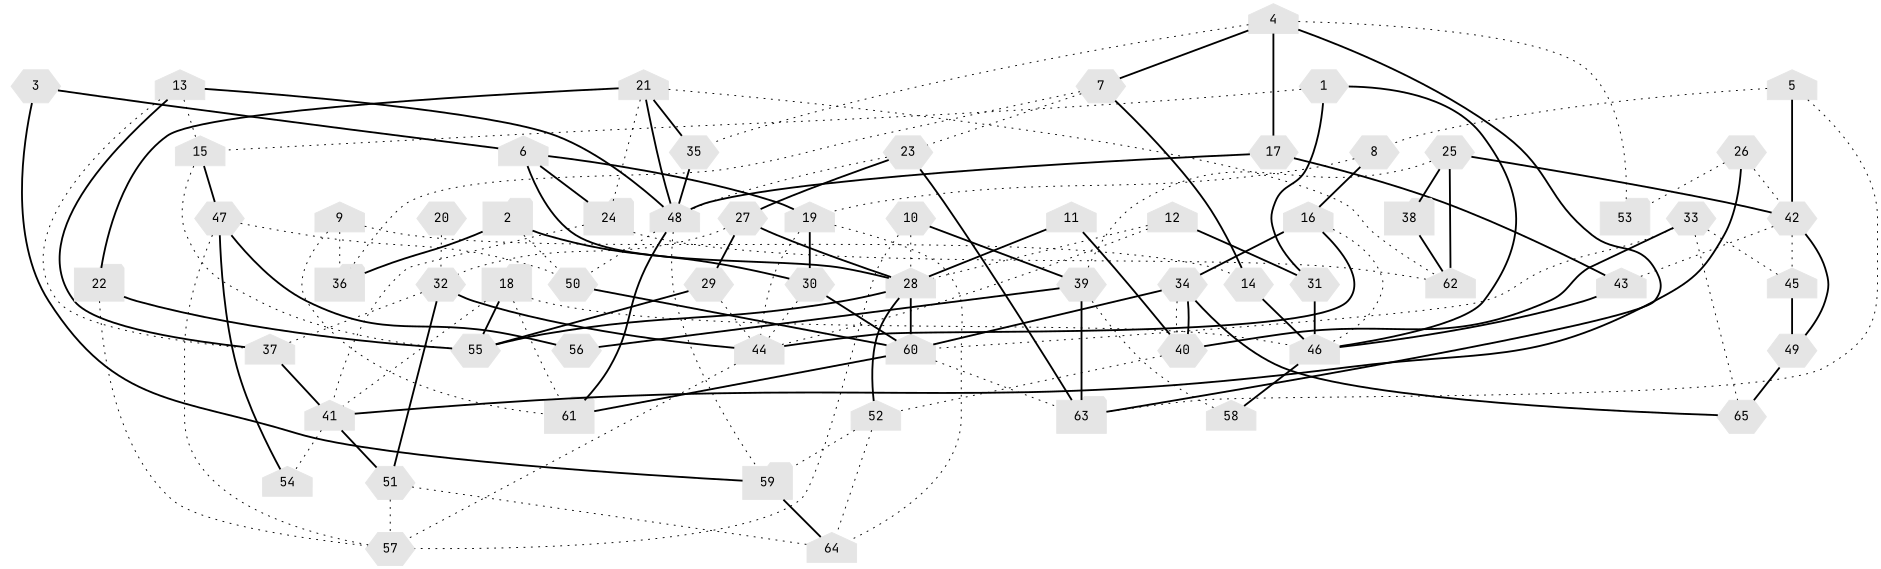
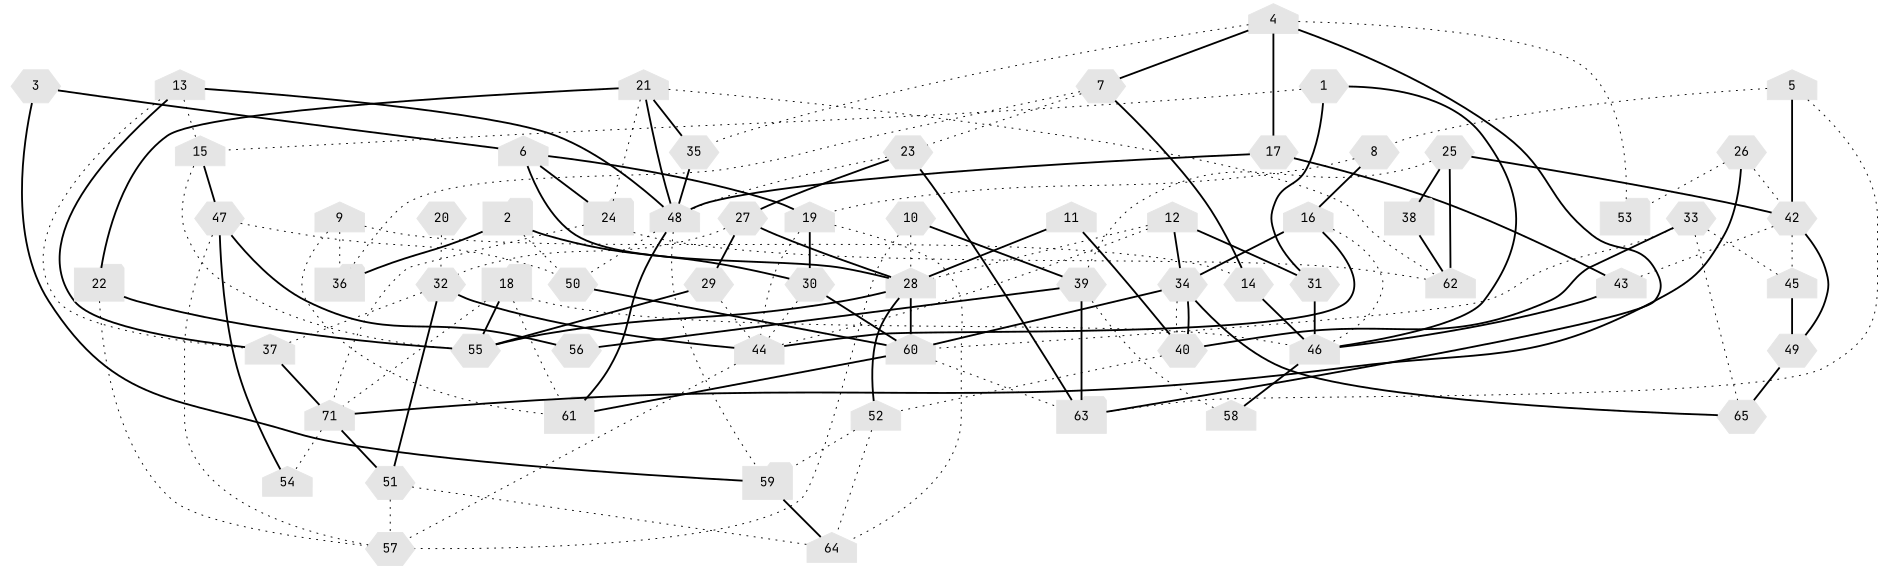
none -> (1177, 250)
(330, 417) -> (330, 417)
